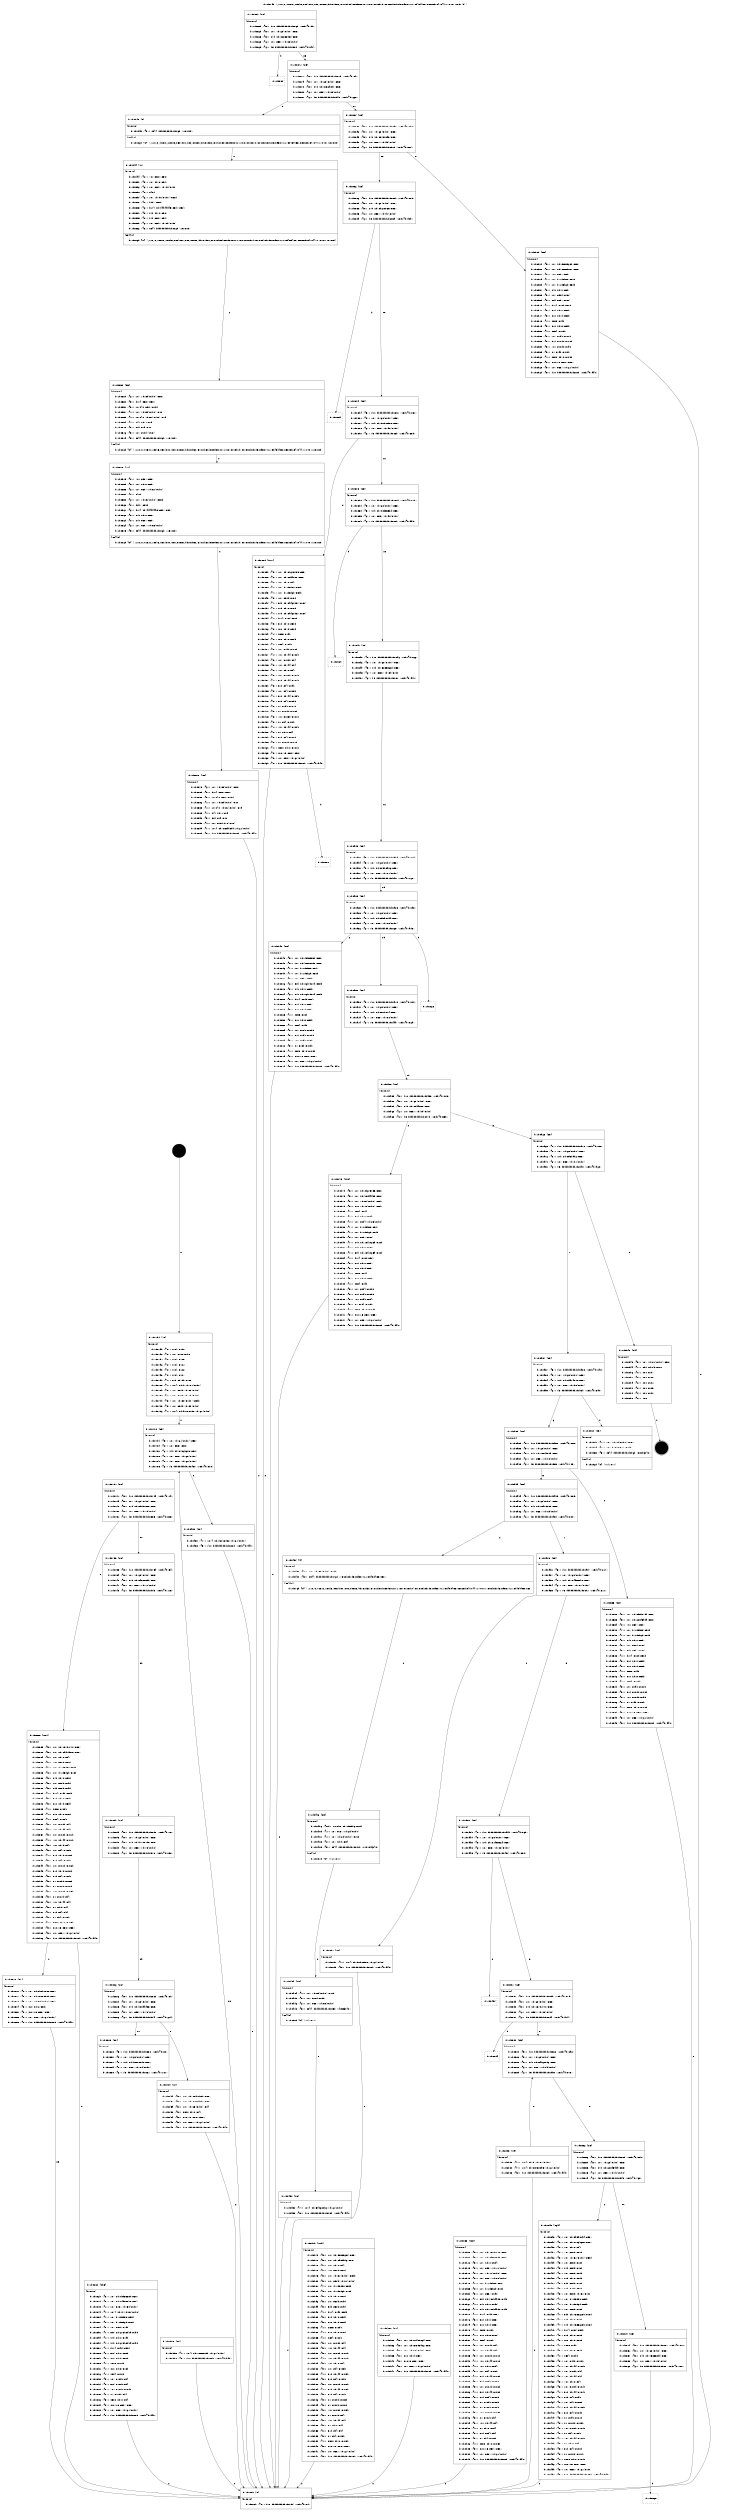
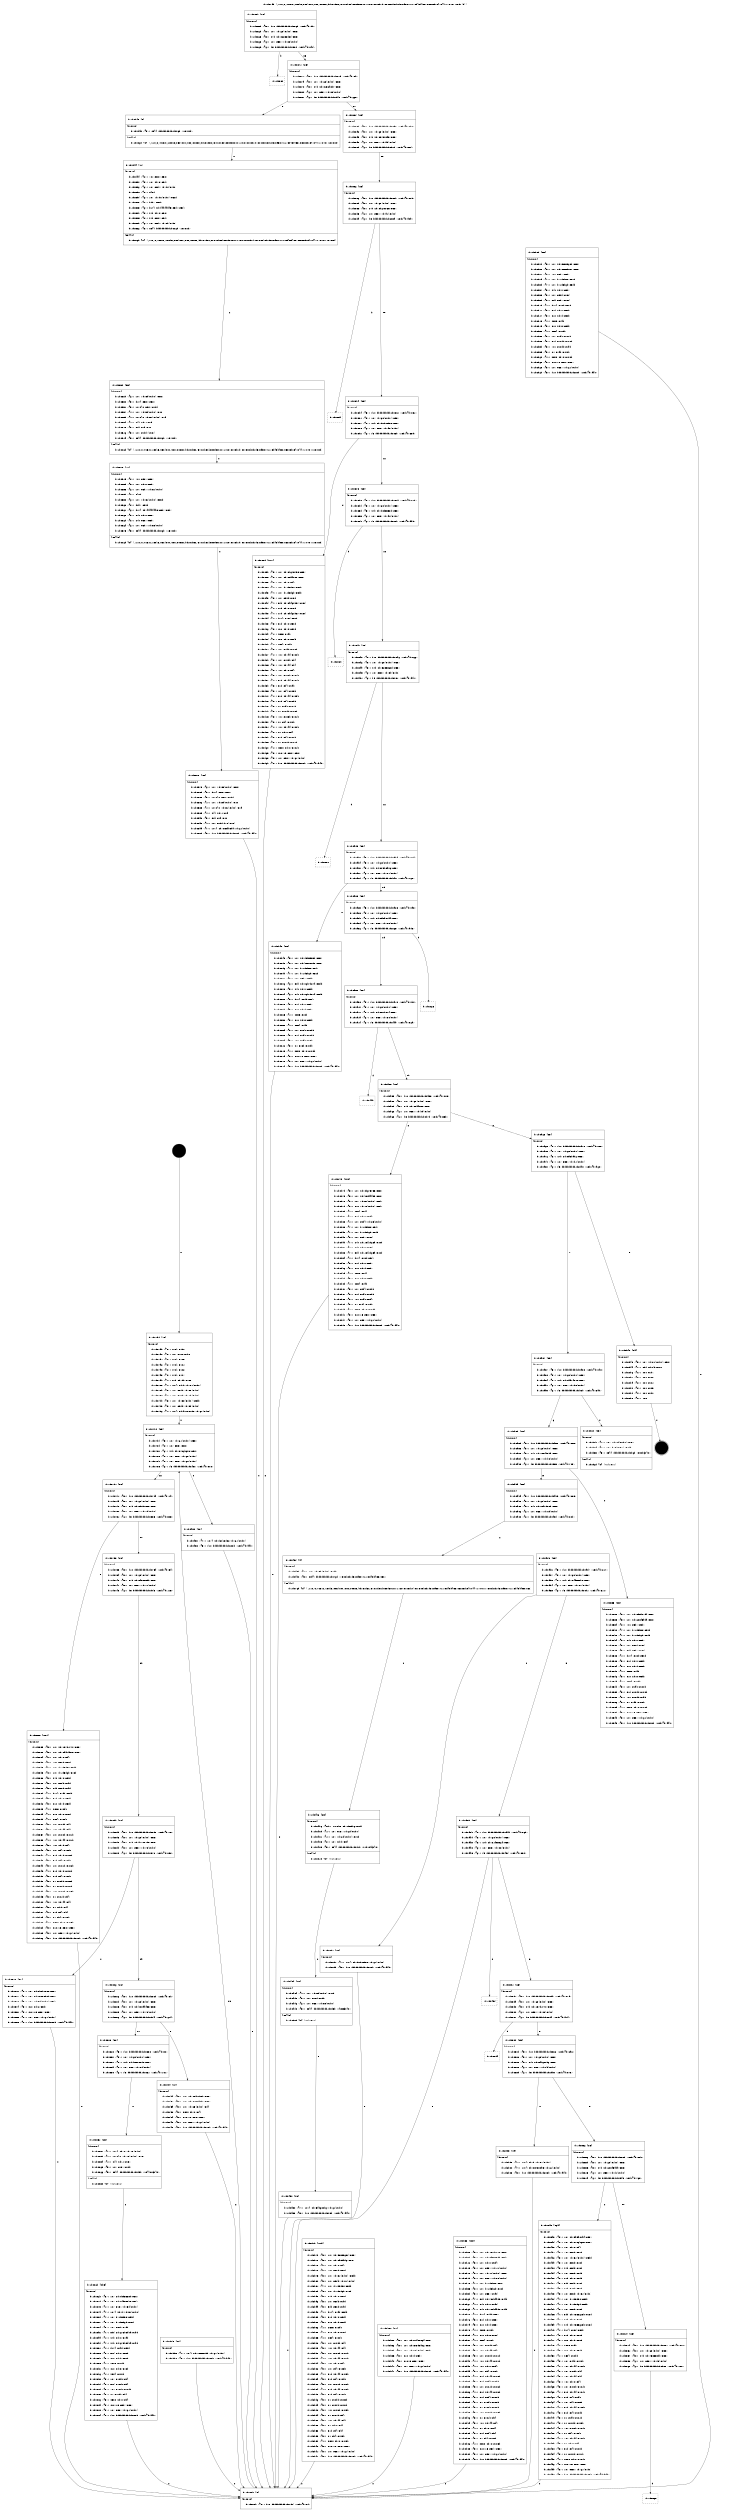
(468, 209) -> none
(314, 812) -> (351, 769)
(347, 938) -> (329, 910)
none -> (367, 1101)
none -> (158, 1475)
(557, 1537) -> none
(45, 1958) -> (113, 1921)
(530, 2113) -> (537, 2111)
(57, 2162) -> (57, 2162)
none -> (124, 2162)
(691, 2291) -> (379, 2195)
